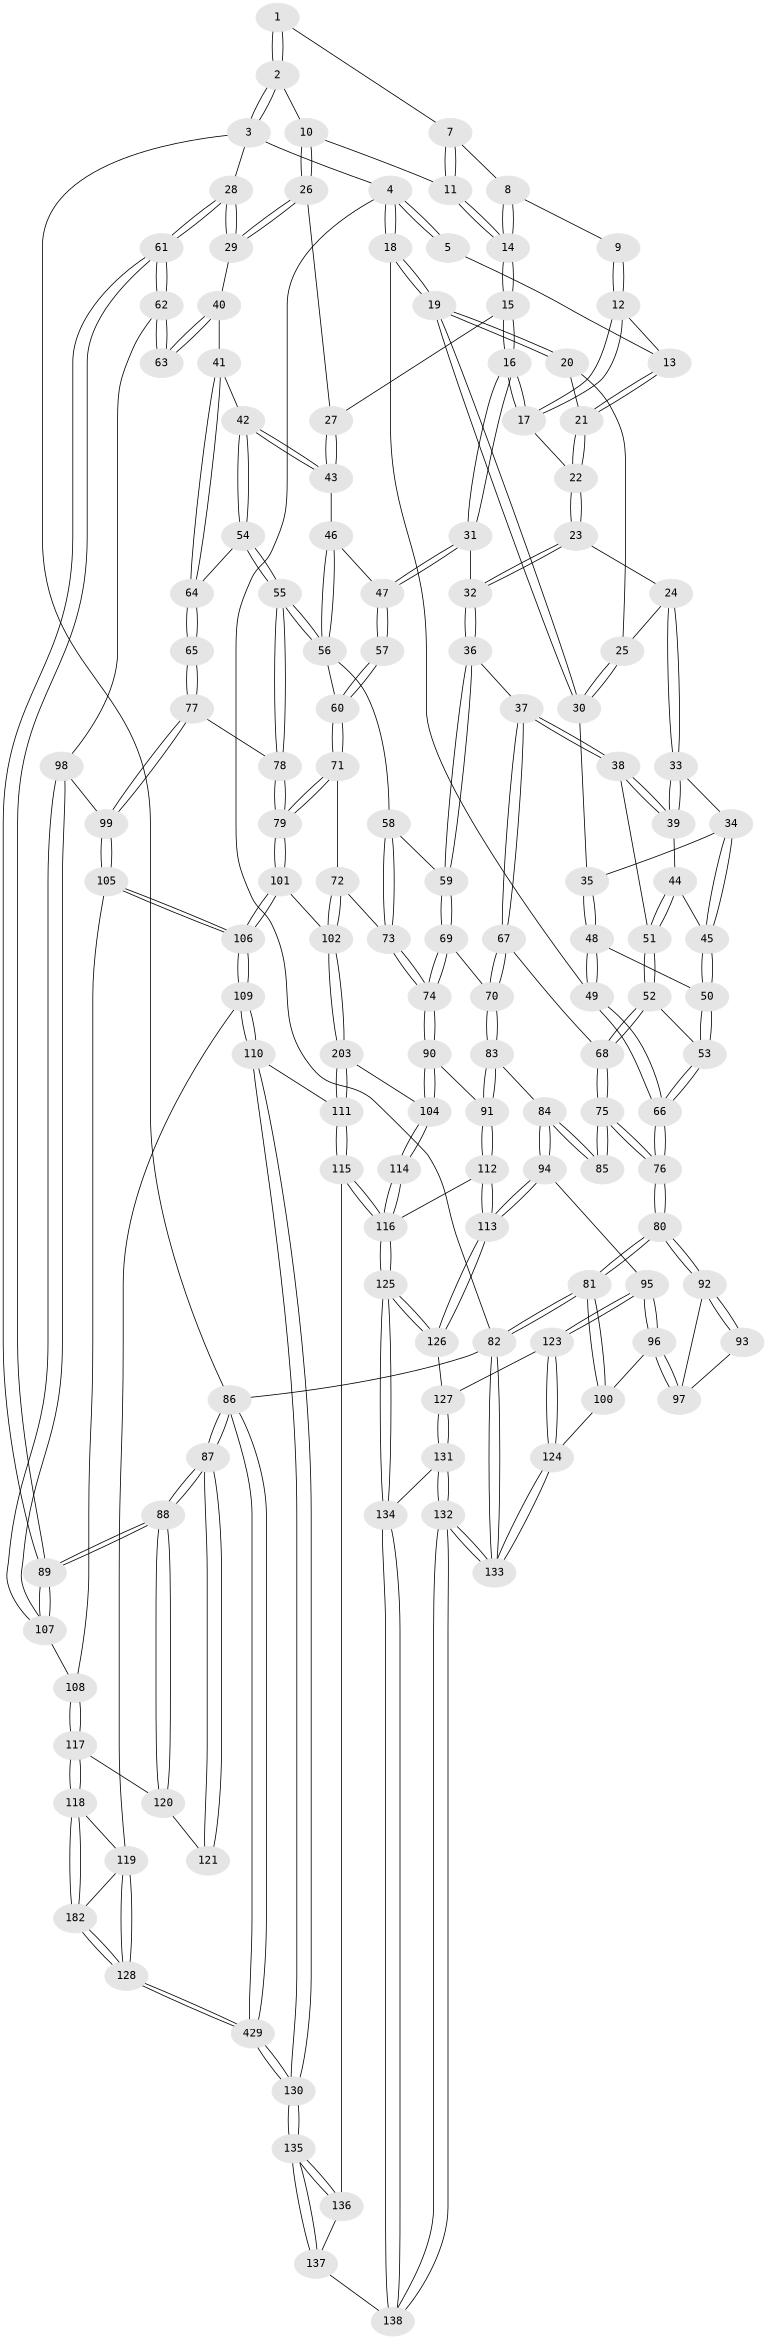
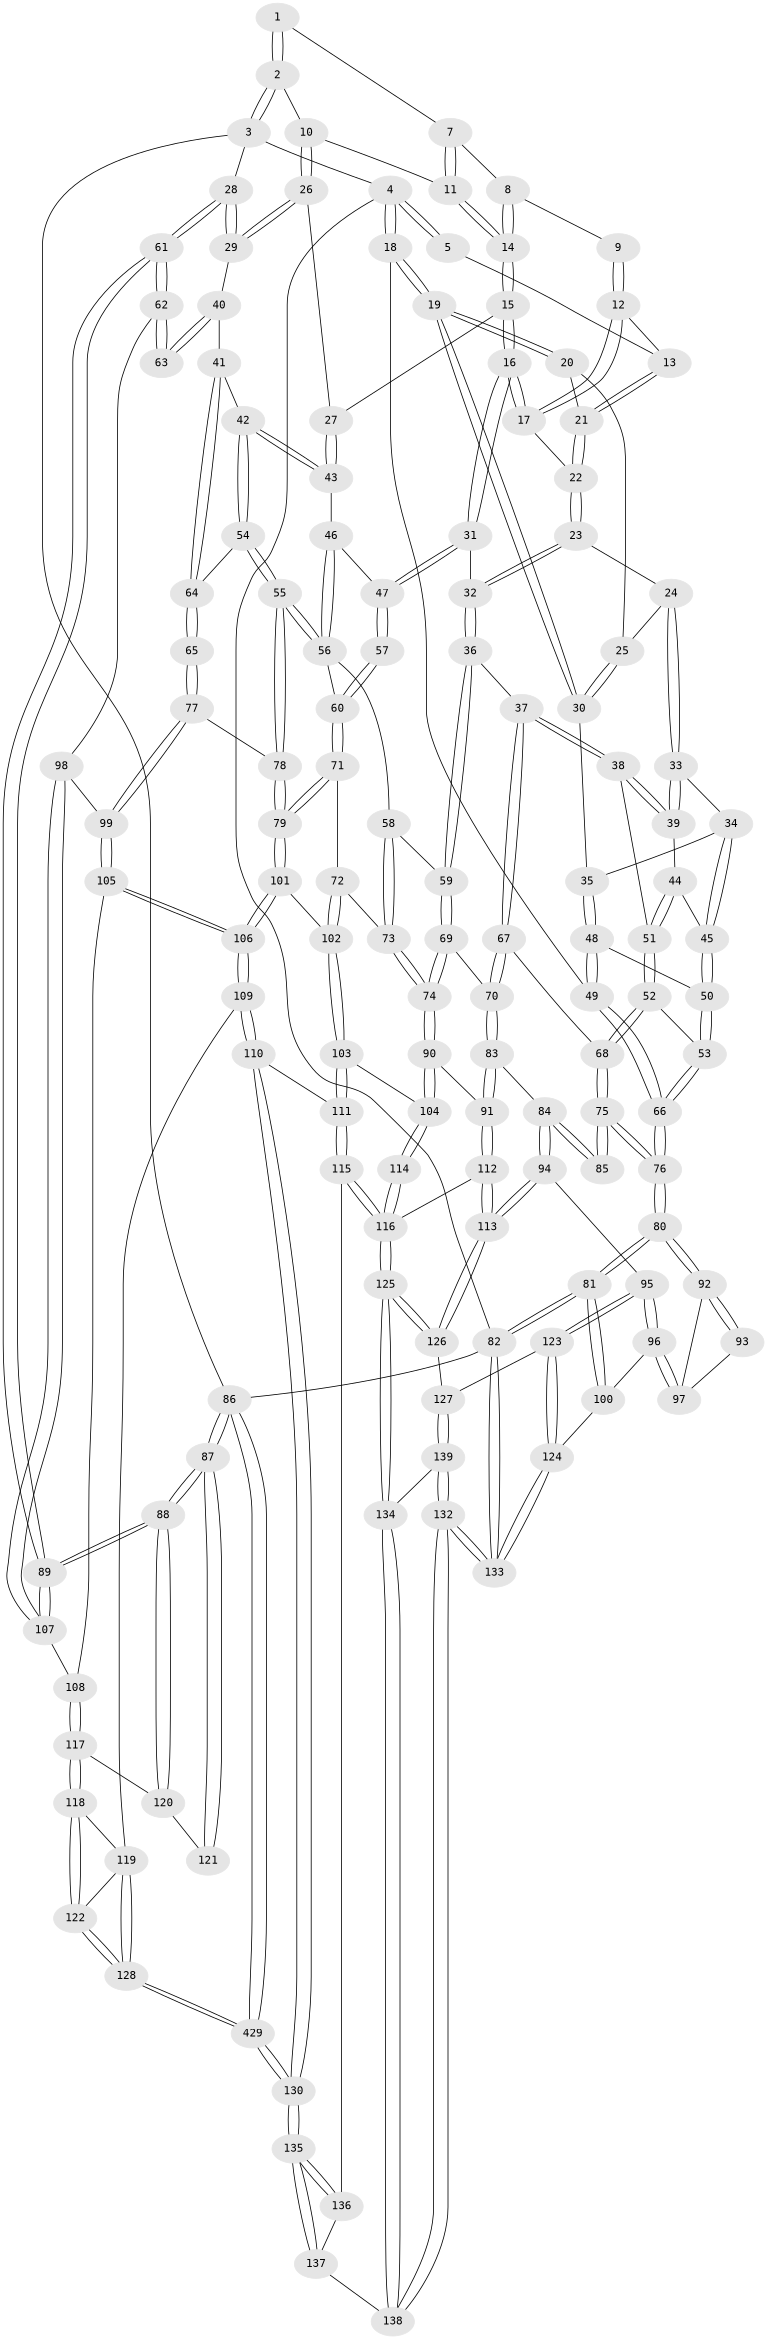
(342, 1054) -> (342, 1054)
(443, 1458) -> (443, 1458)
(75, 1918) -> (75, 1918)
